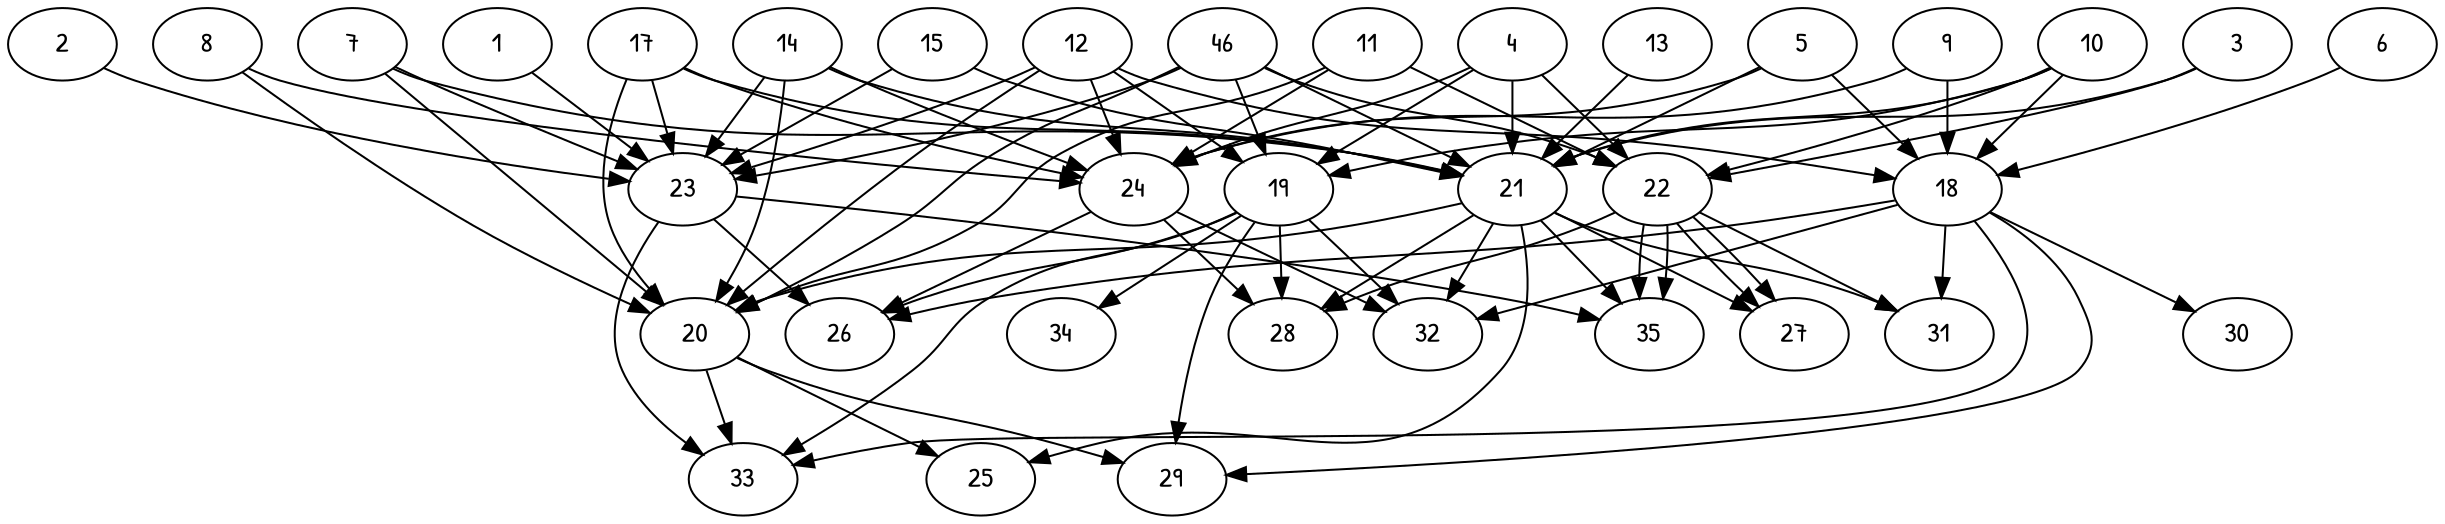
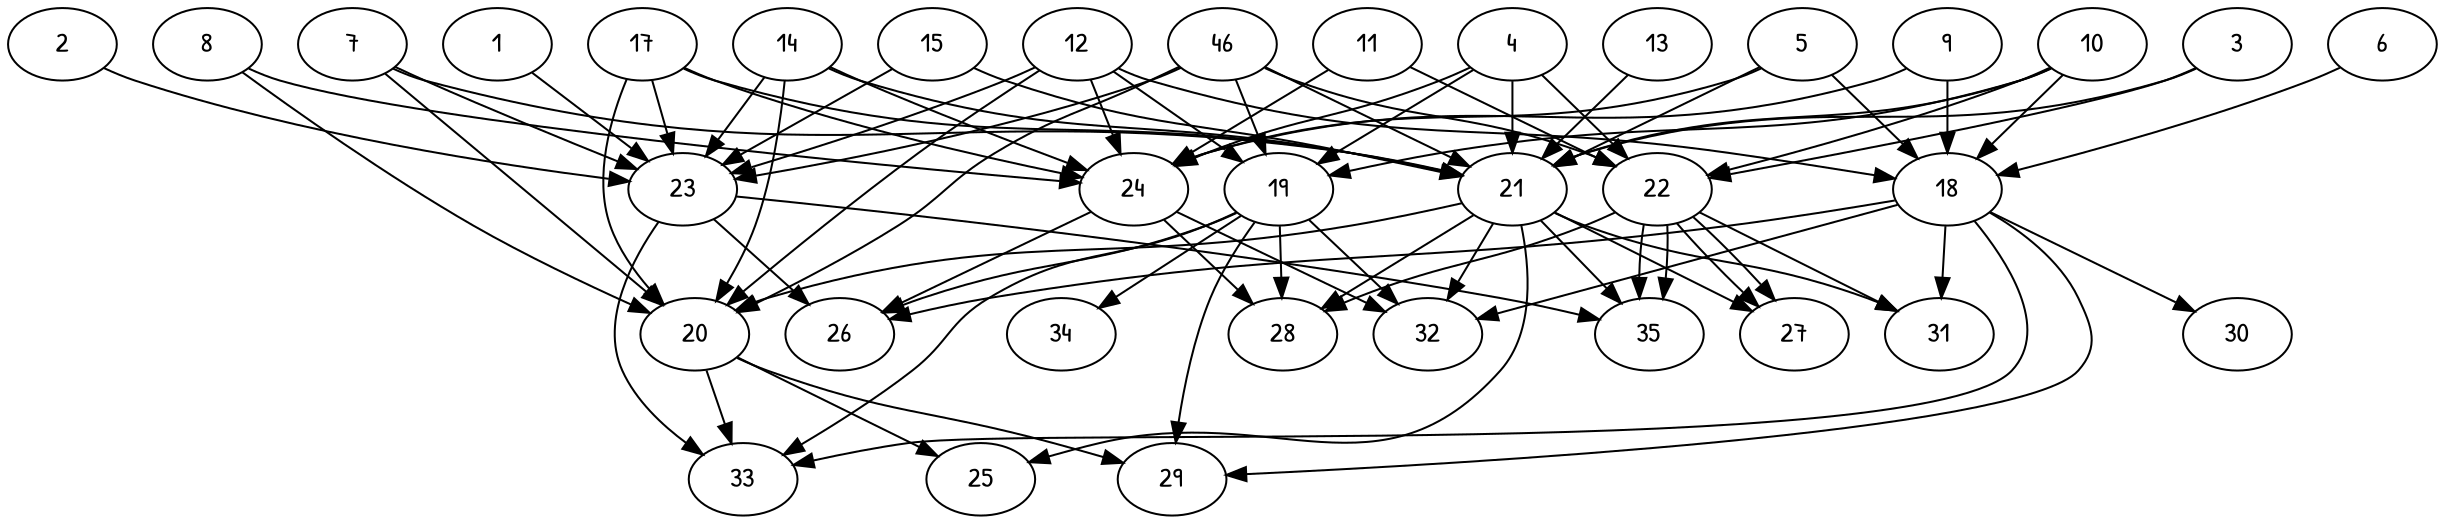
(1012, 195) -> none
